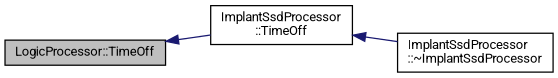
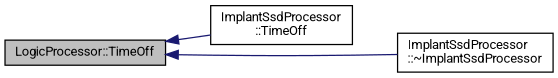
(382, 39) -> (288, 56)
